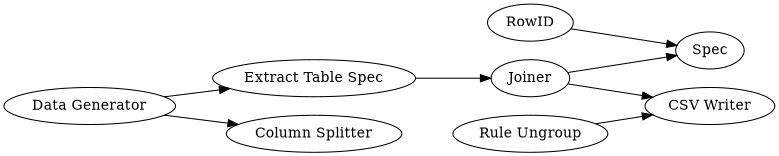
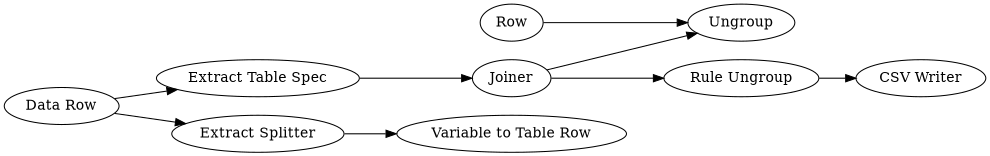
(530, 23) -> (512, 23)
(710, 50) -> (741, 23)
(605, 90) -> (602, 78)
(90, 106) -> (62, 106)
(314, 134) -> (258, 134)
none -> (512, 134)
